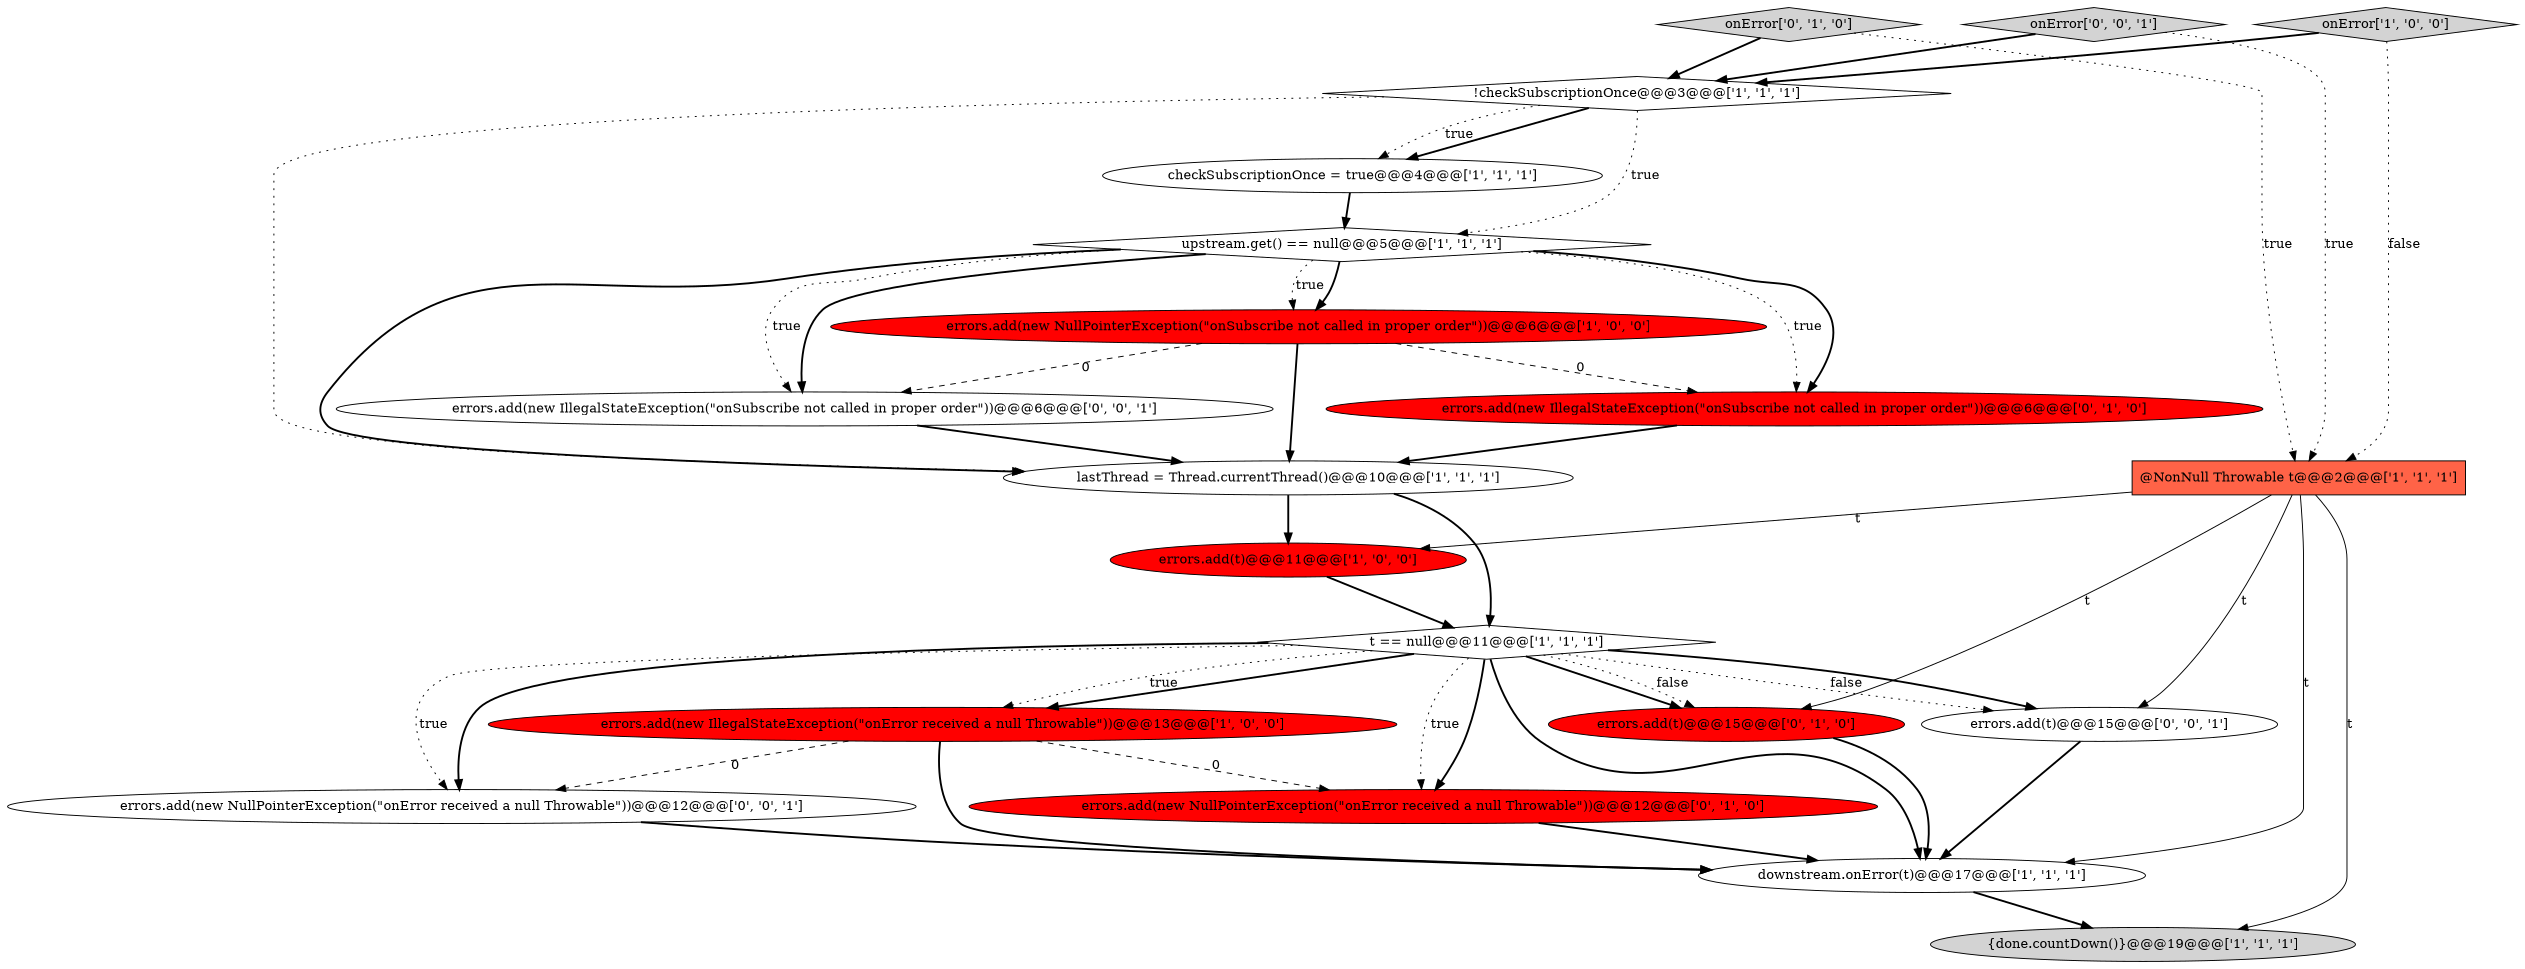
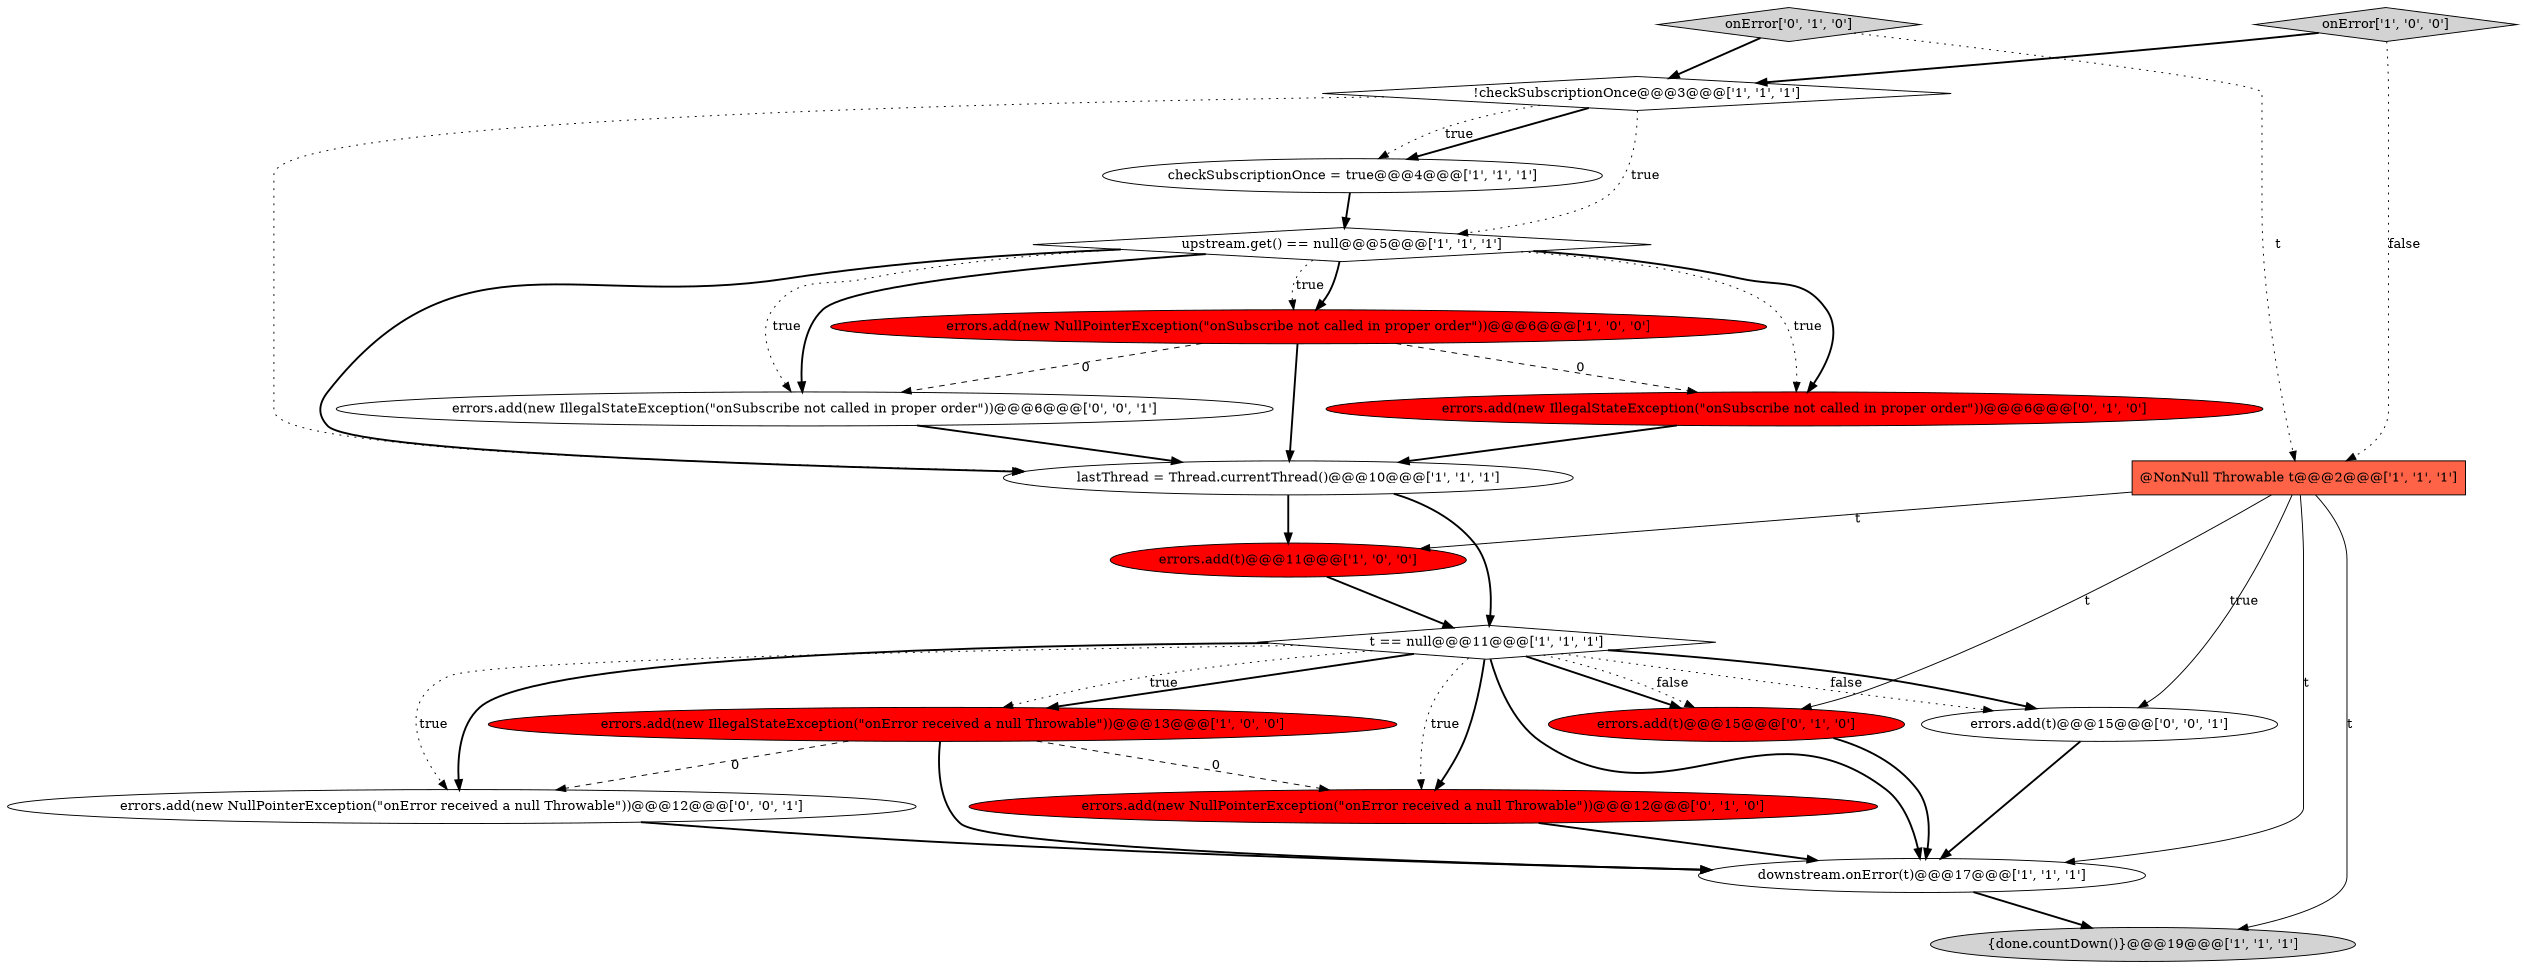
(2094, 25) -> none
(2278, 245) -> (2278, 245)
(2244, 601) -> (2244, 601)
